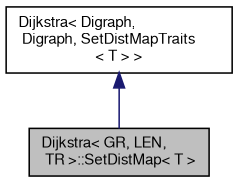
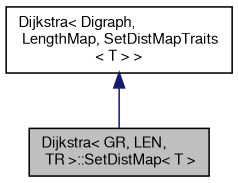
(119, 40) -> (119, 40)
